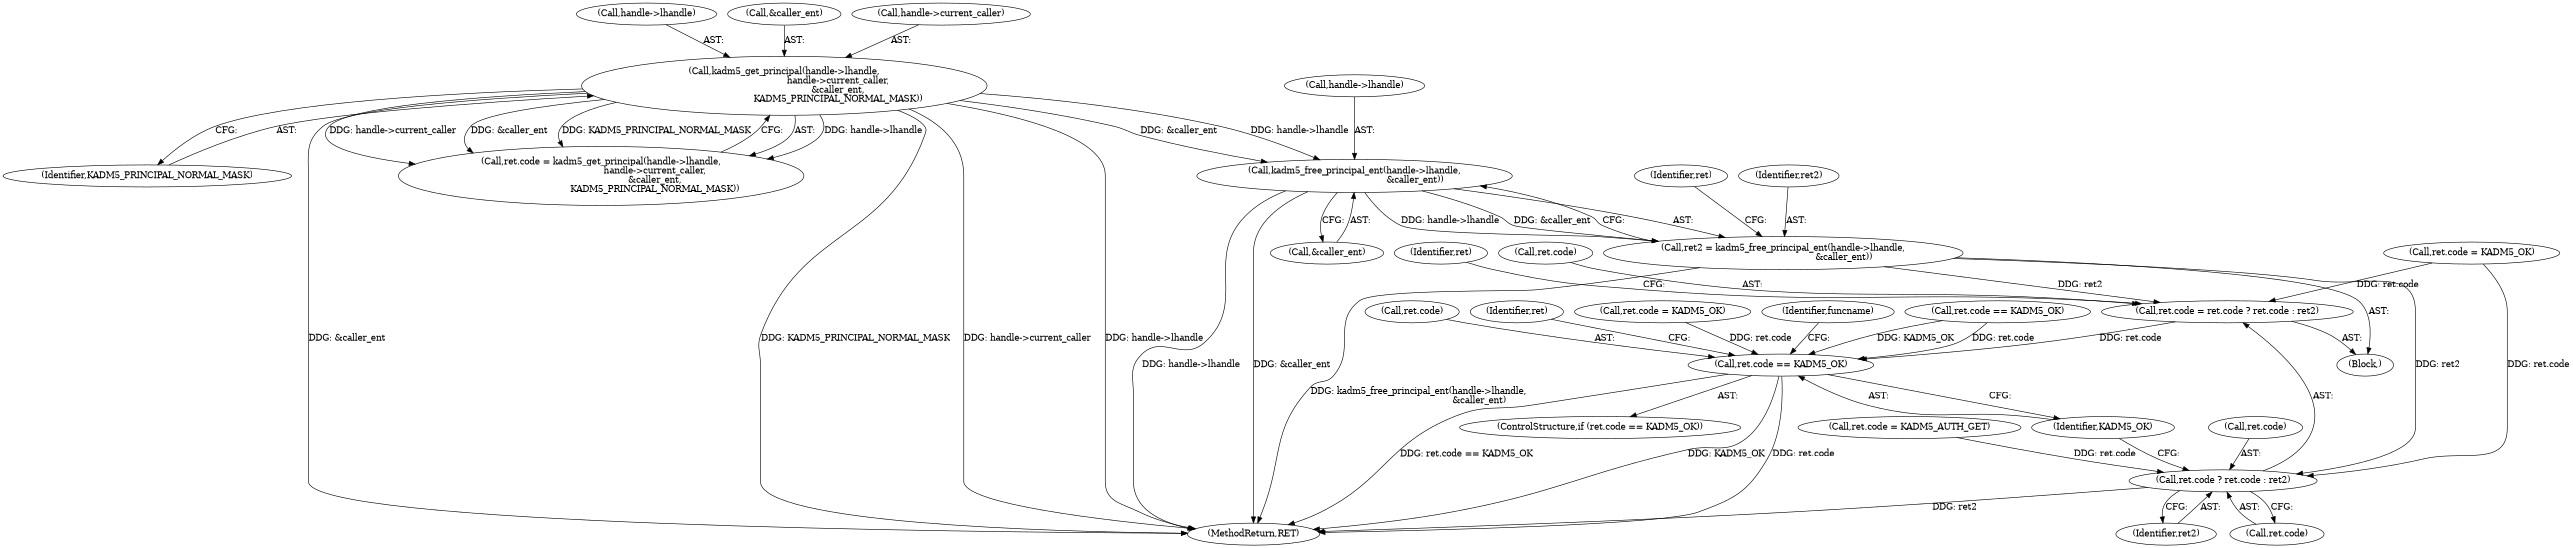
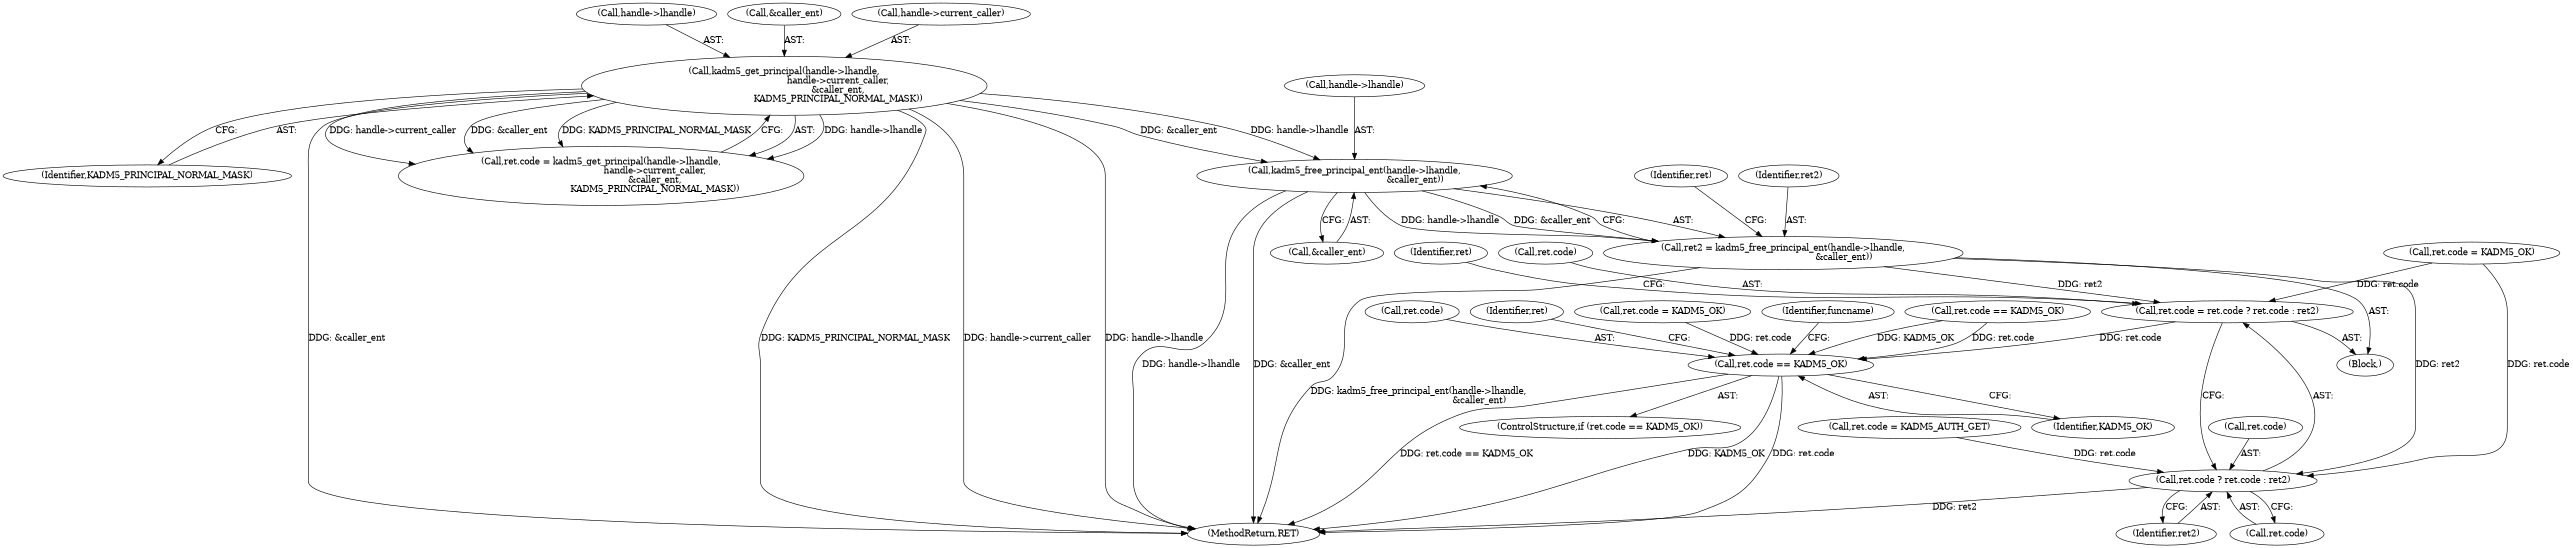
(2150, 455) -> (2202, 393)
